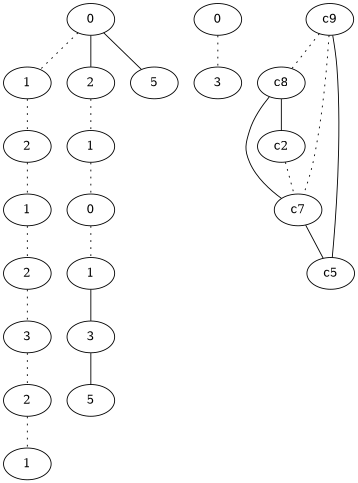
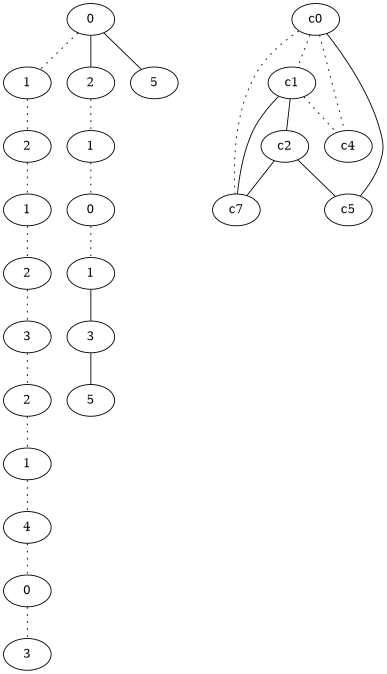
(330, 19) -> (316, 19)
(281, 83) -> (292, 83)
none -> (348, 146)
(290, 178) -> (261, 178)
(314, 242) -> (317, 178)
none -> (27, 527)
